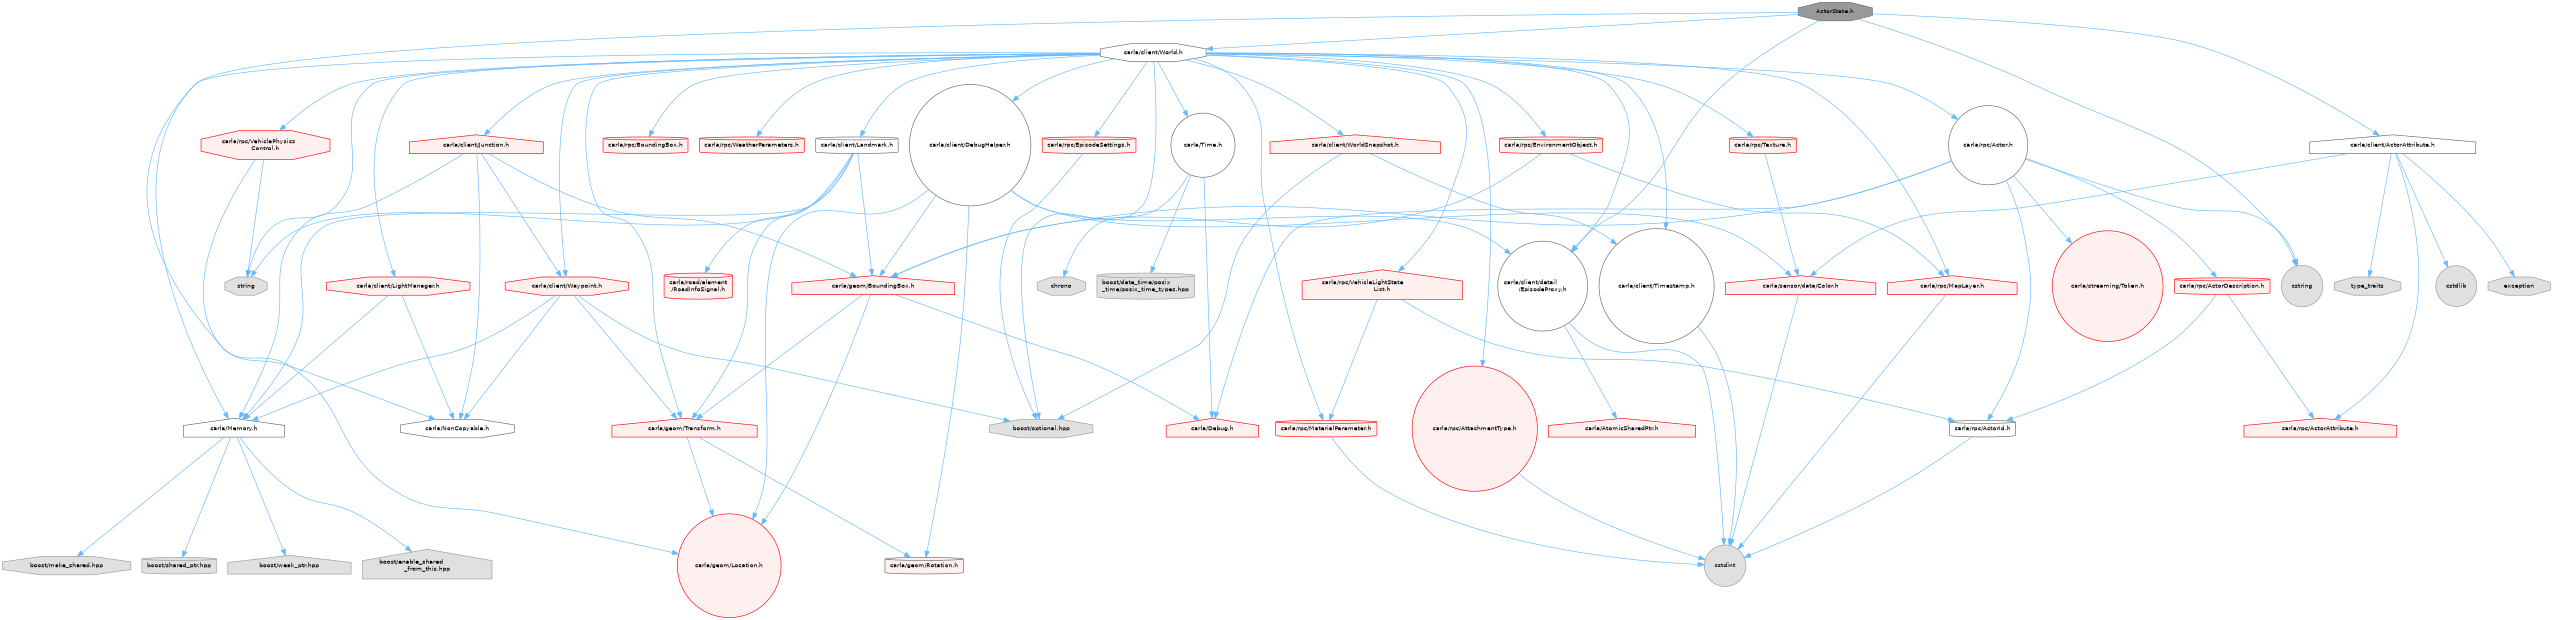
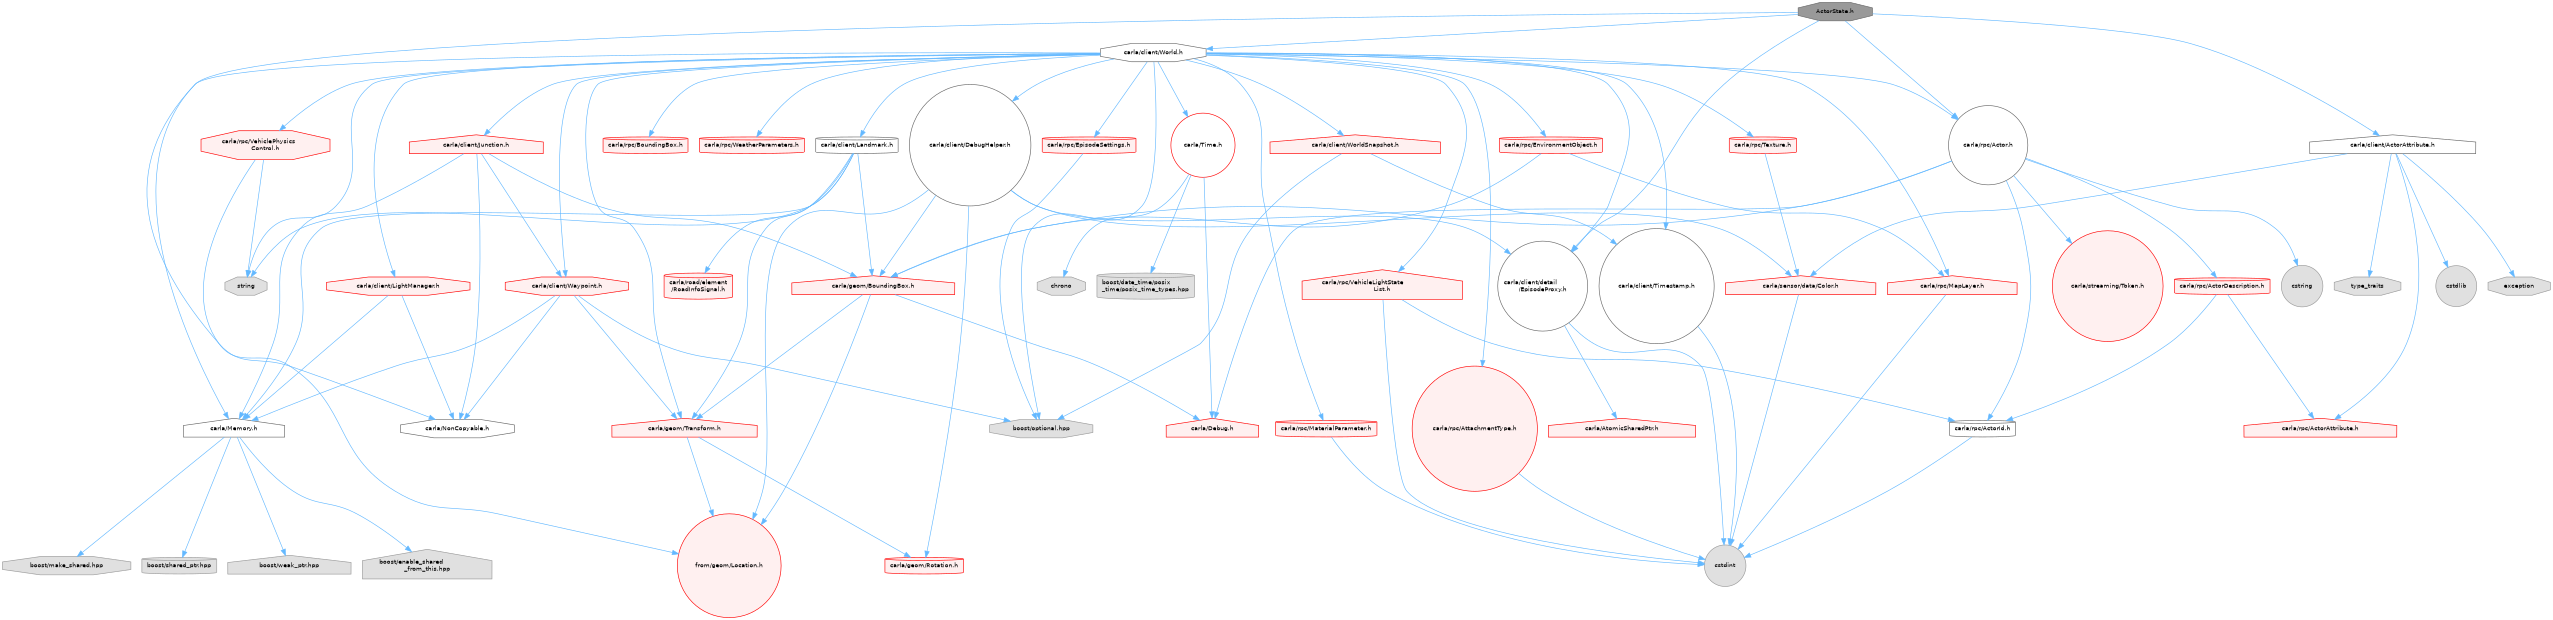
(2095, 111) -> (1899, 68)
(1203, 145) -> (1203, 145)
(1354, 357) -> (1431, 508)
(729, 566) -> (729, 566)
(924, 566) -> (924, 566)
